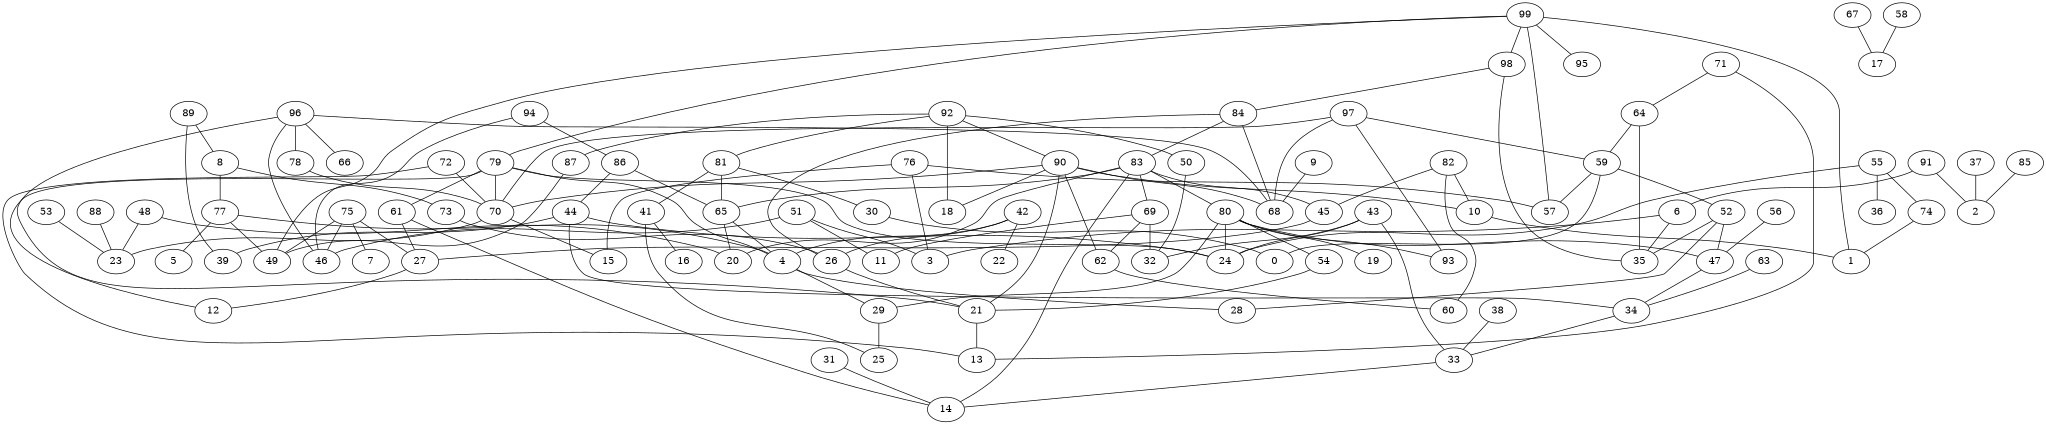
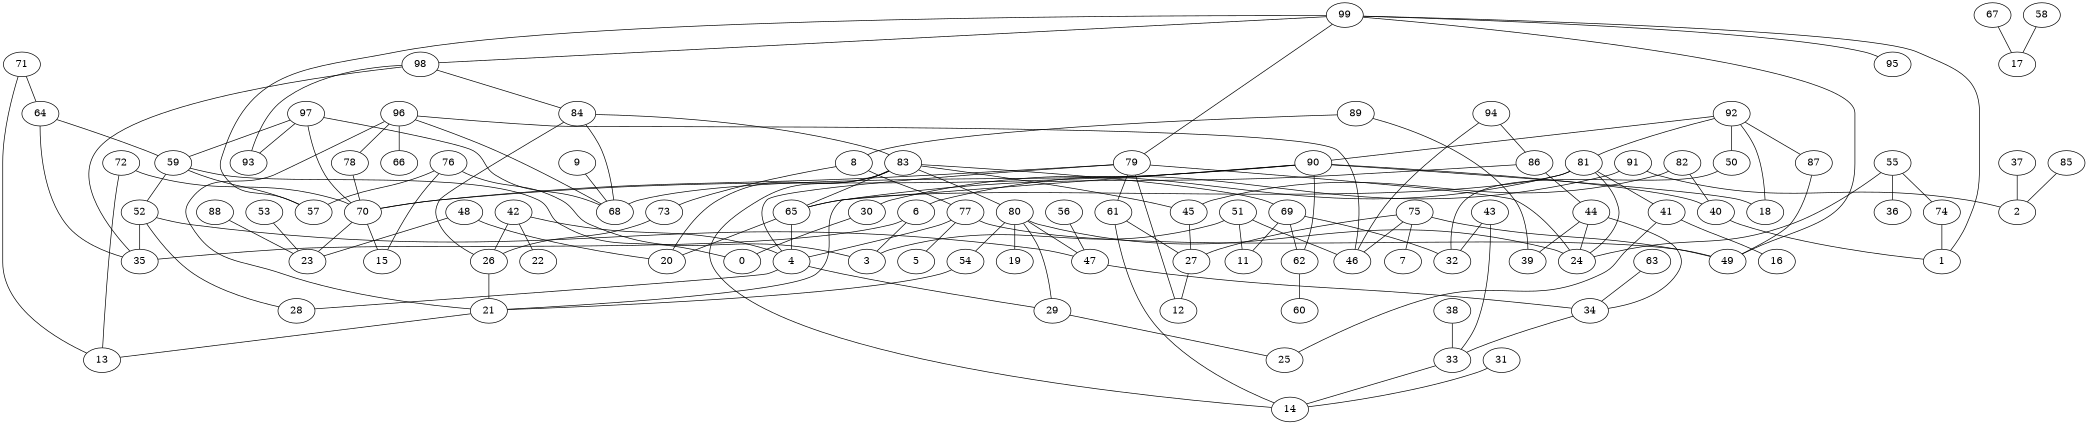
(1475, 212) -> (1716, 212)
(1299, 237) -> (1619, 214)
(1335, 241) -> (311, 84)
(1473, 249) -> none
